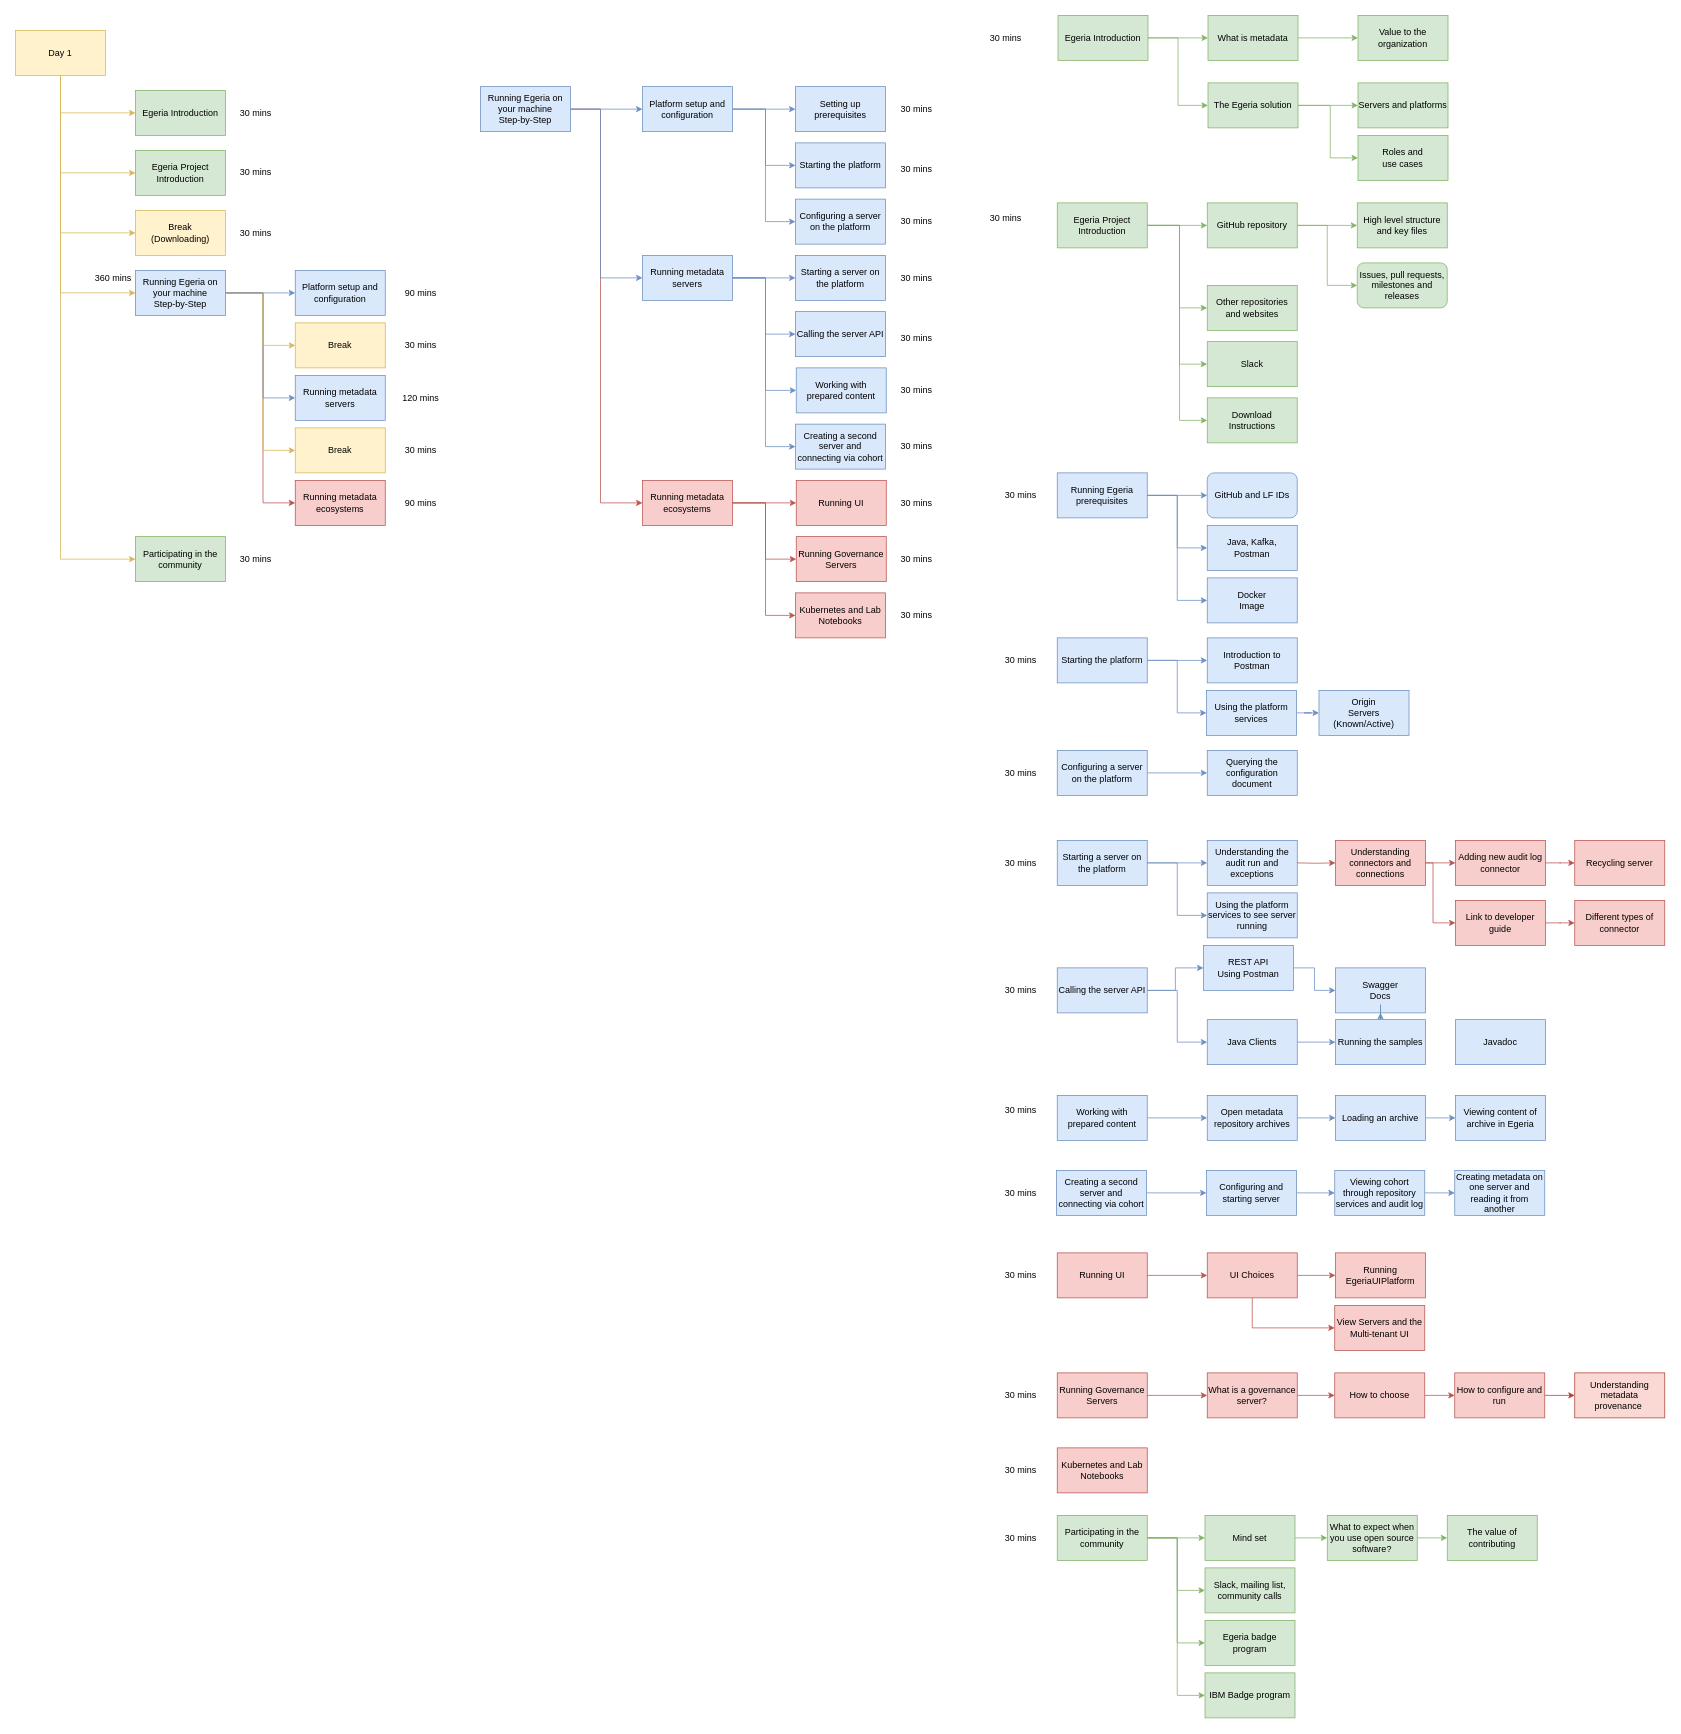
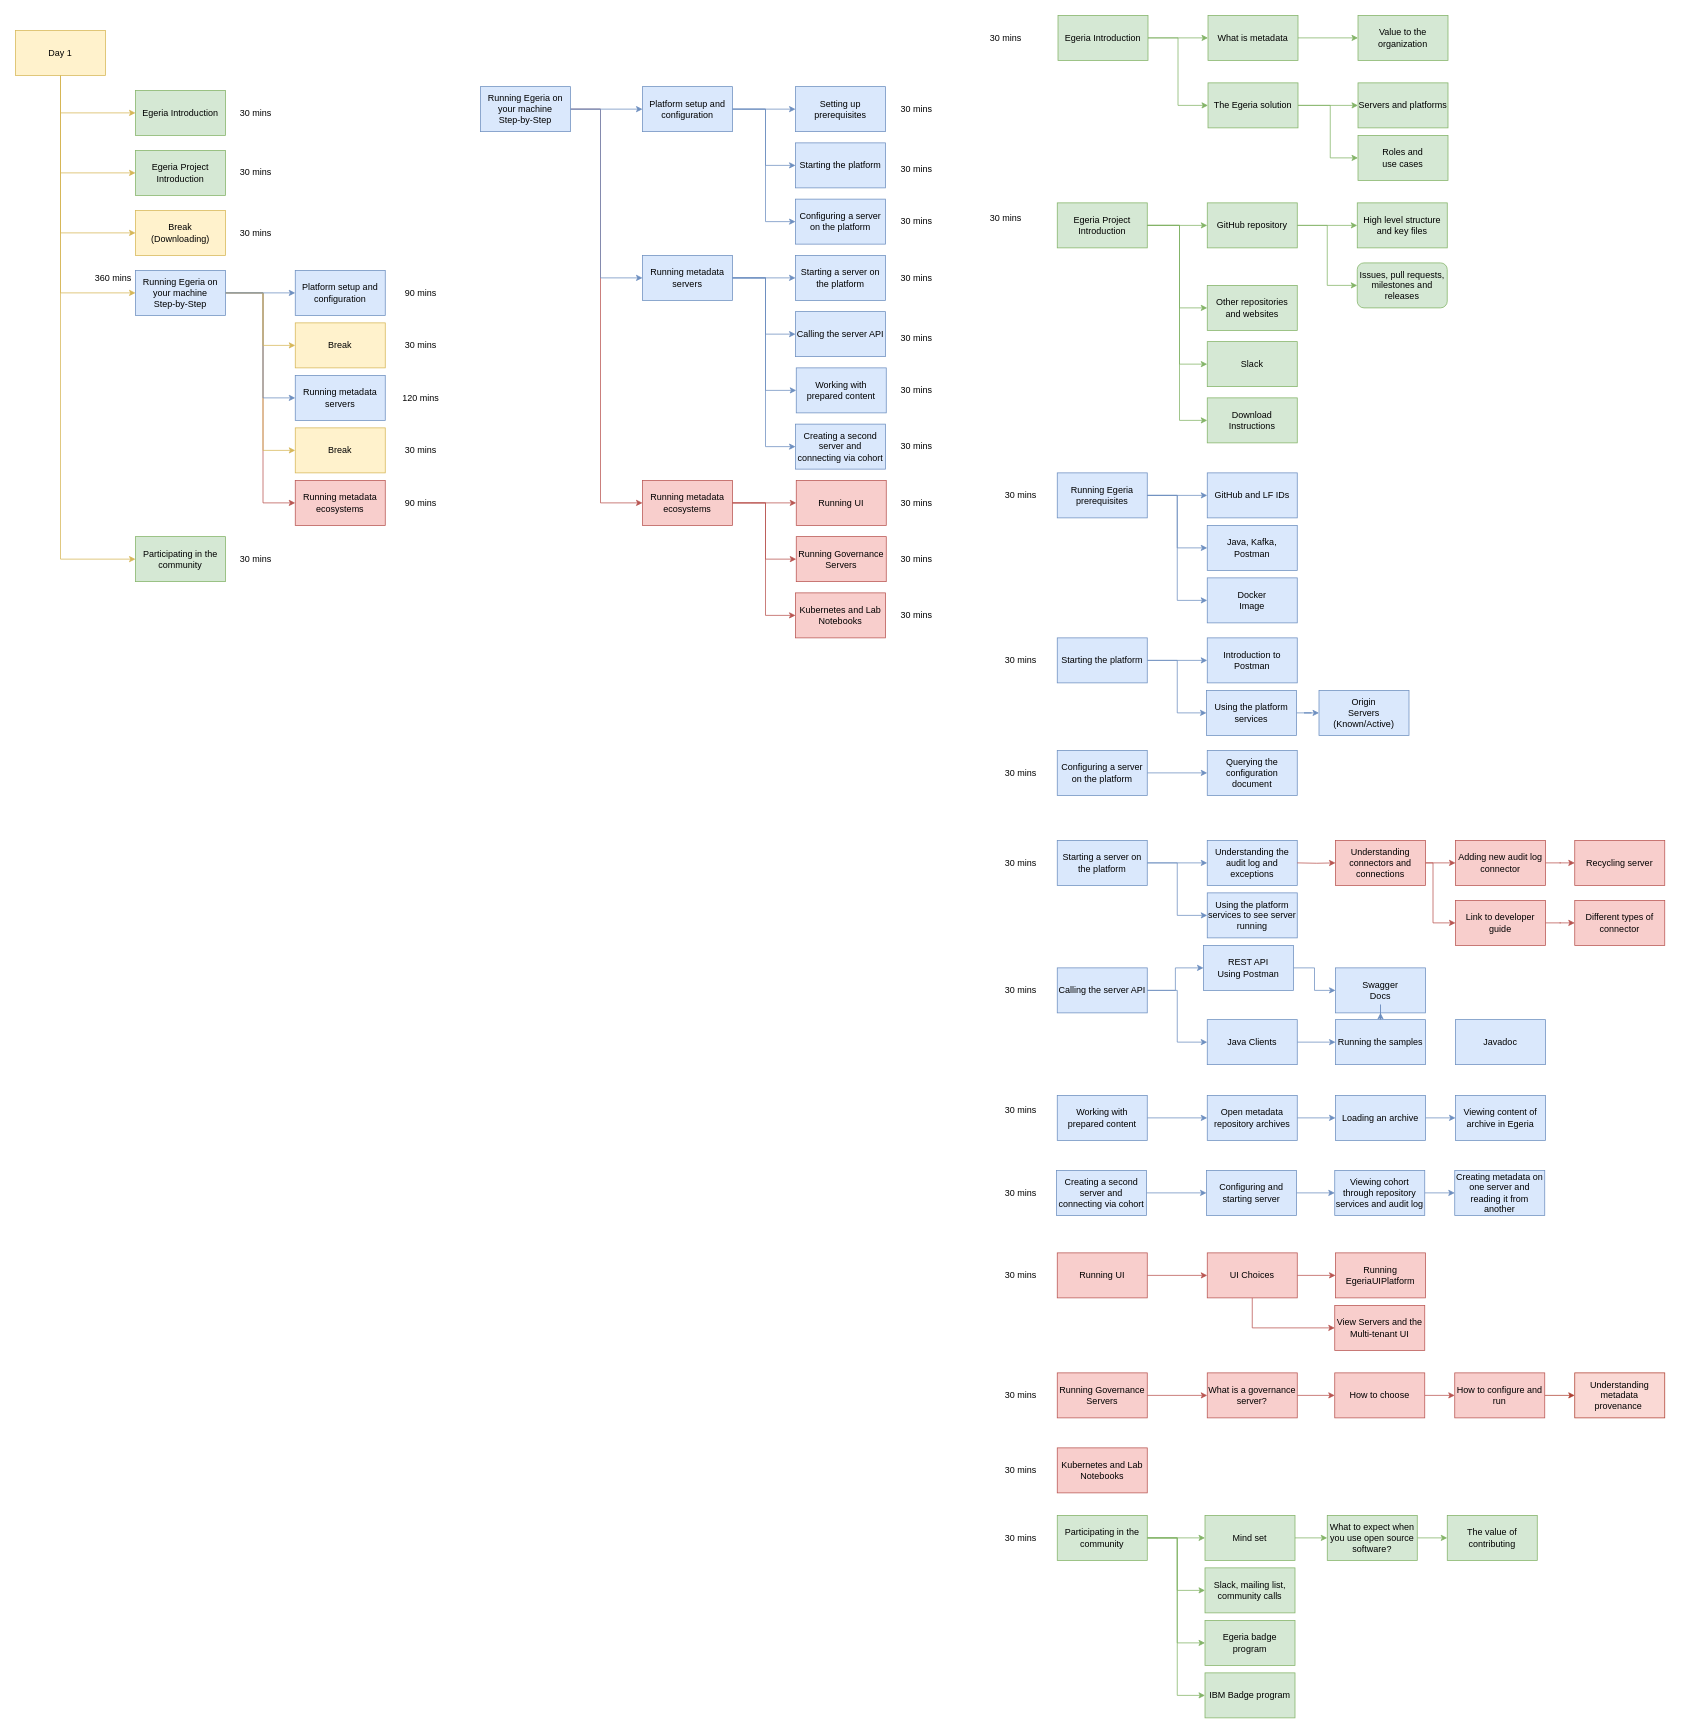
(1252, 495) -> (1252, 495)
(1252, 863) -> (1252, 863)
